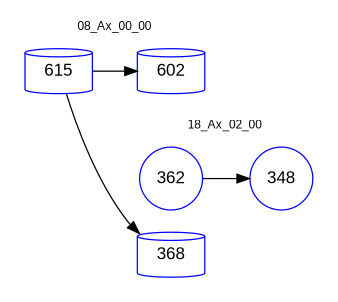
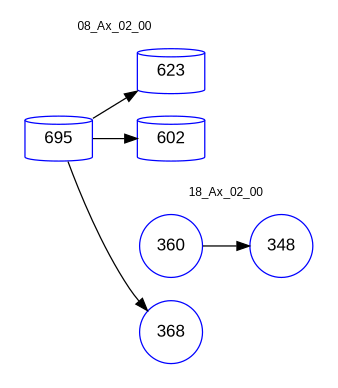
(115, 27) -> (115, 27)
(59, 71) -> (59, 139)
none -> (171, 71)
(171, 179) -> (171, 246)
(171, 255) -> (171, 332)
